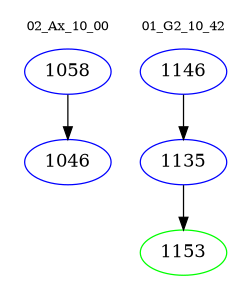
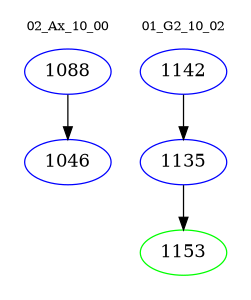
(184, 27) -> (184, 27)
(68, 72) -> (68, 72)
(184, 72) -> (184, 72)
